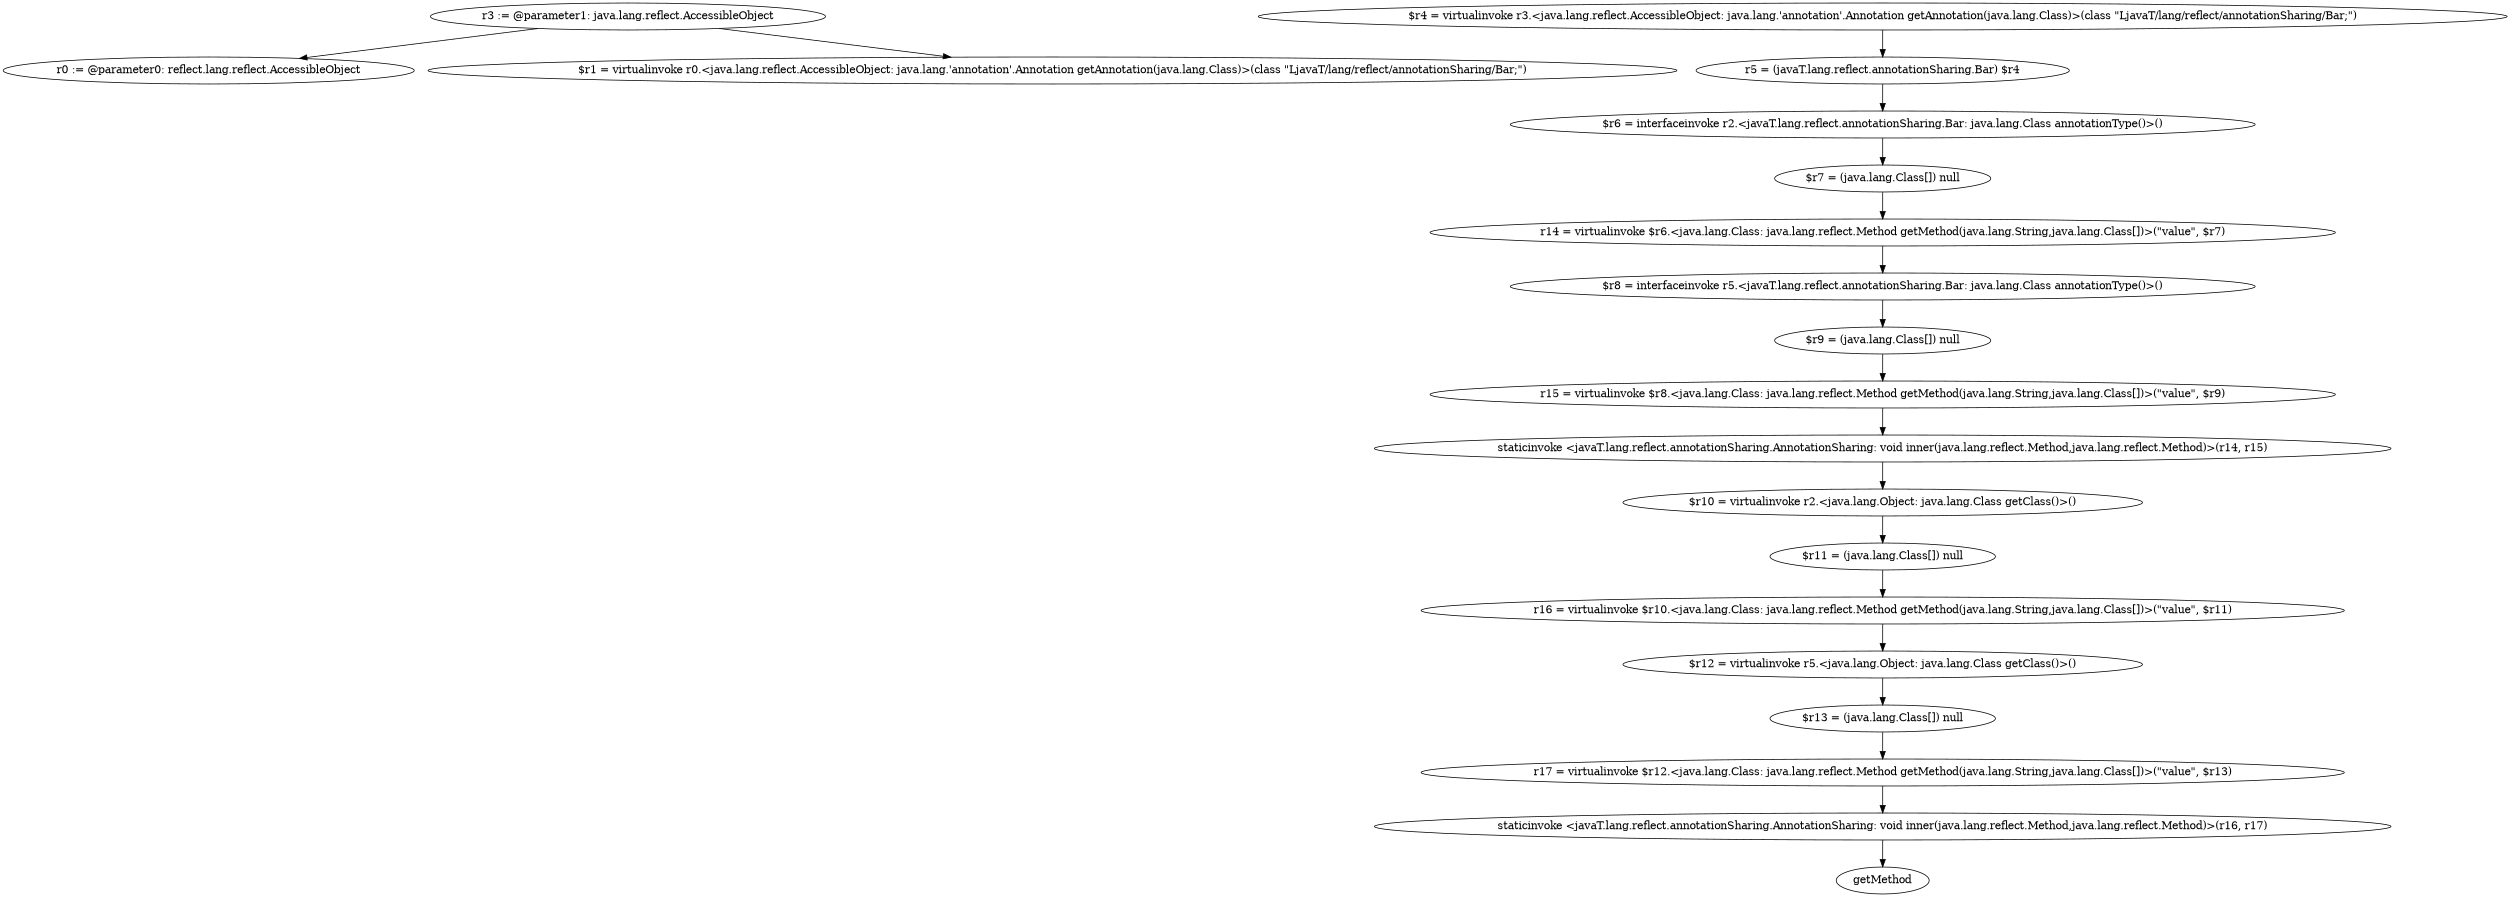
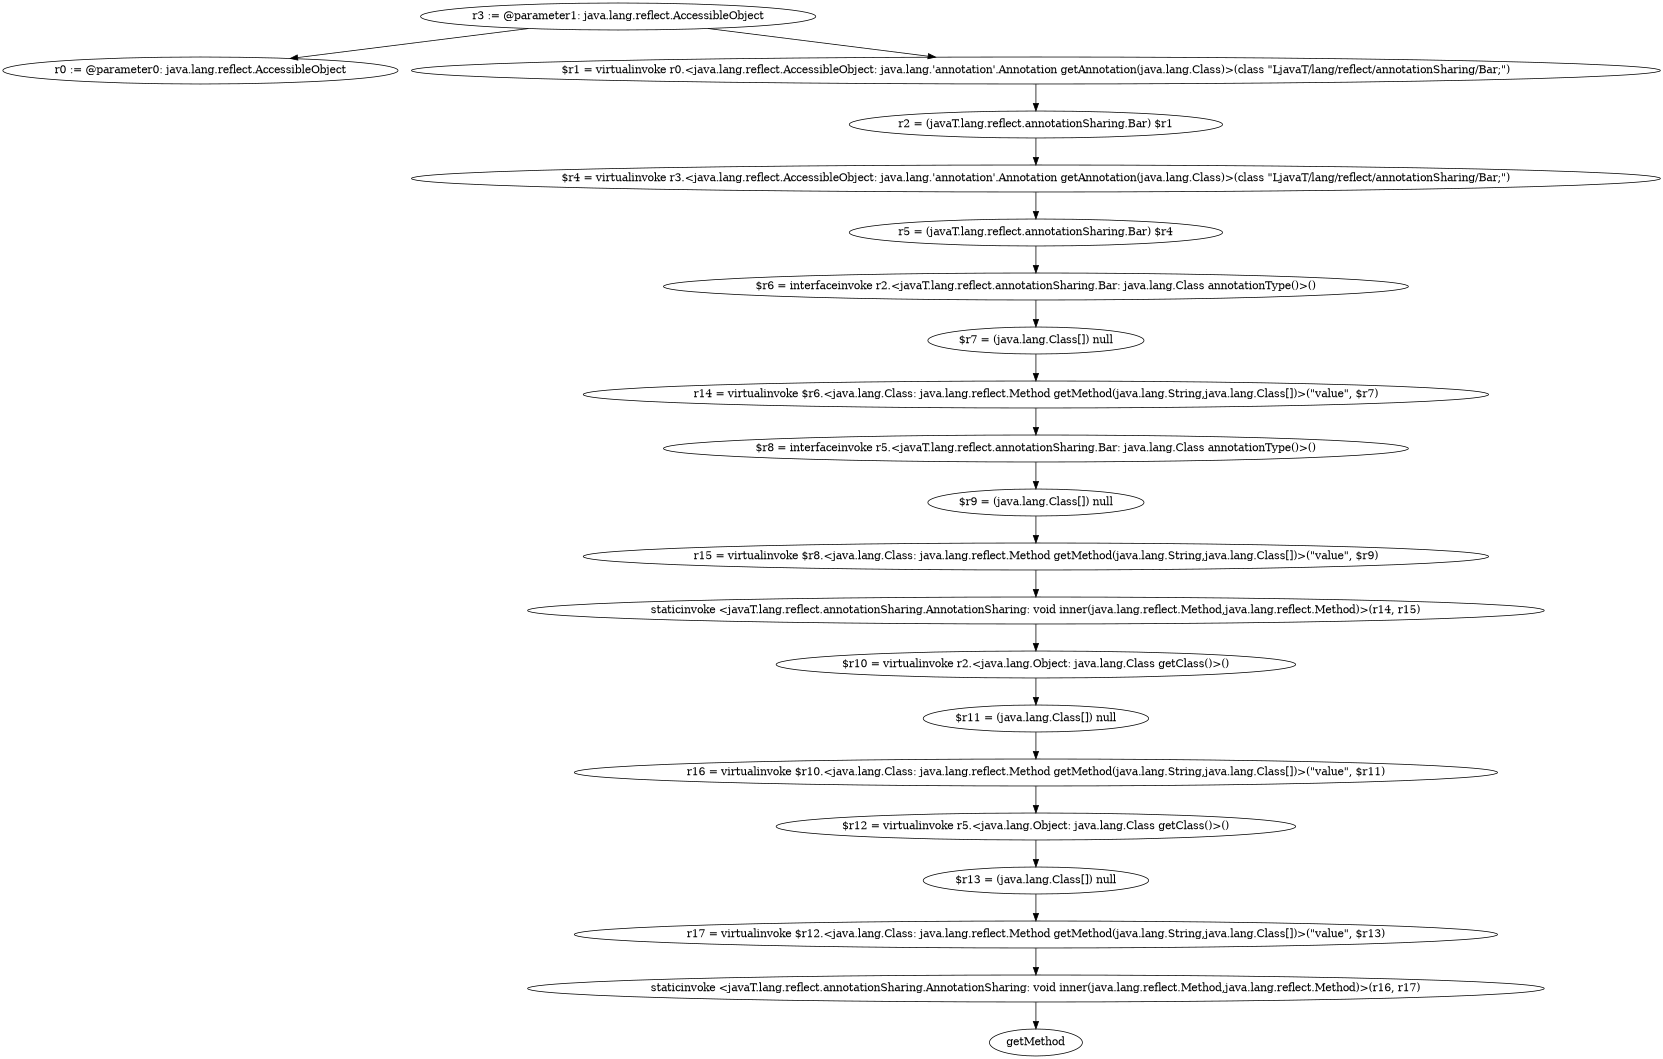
(209, 70) -> (200, 70)
none -> (1036, 124)
